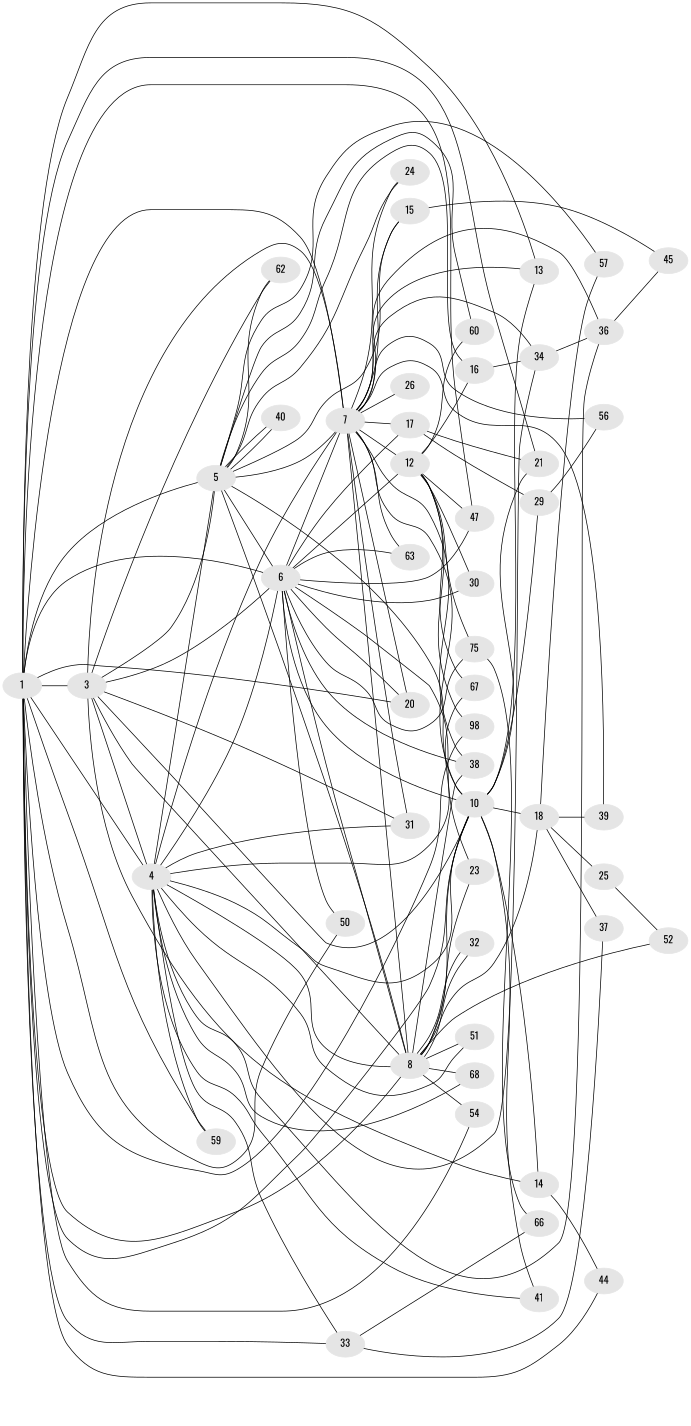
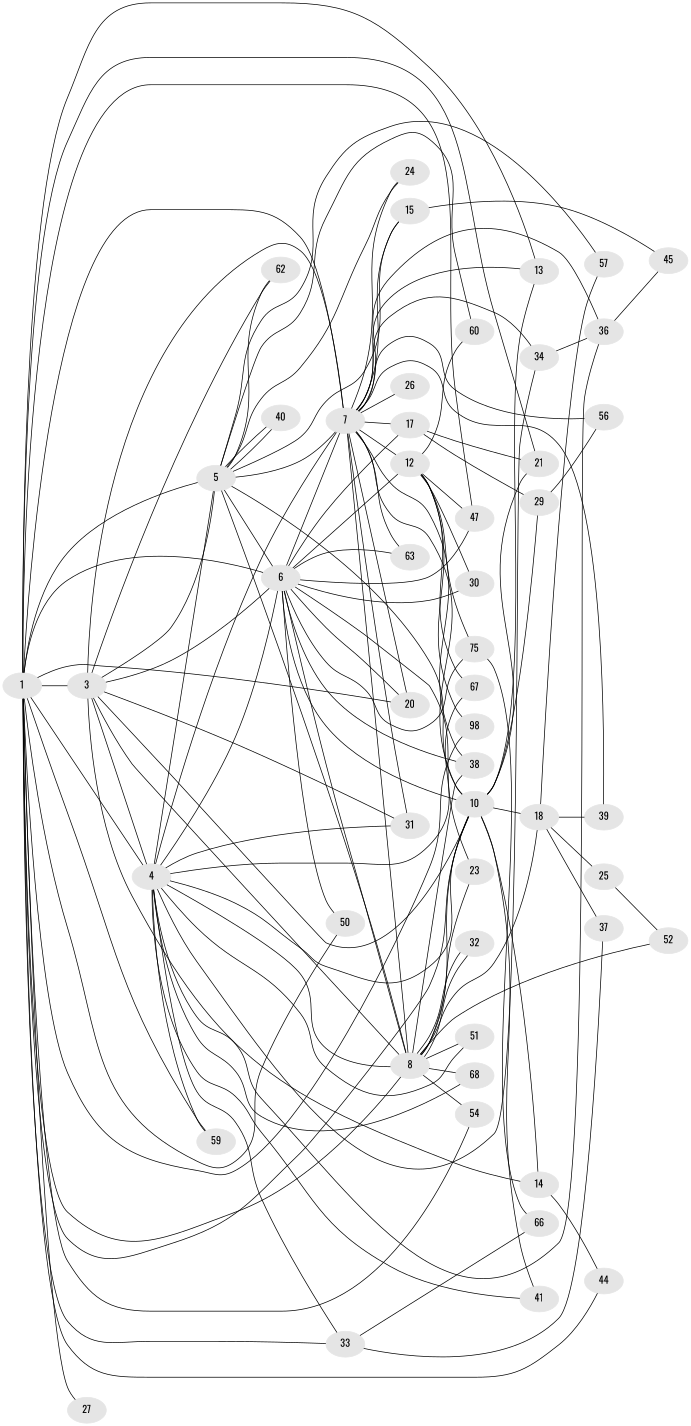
(475, 371) -> none
none -> (87, 1410)
